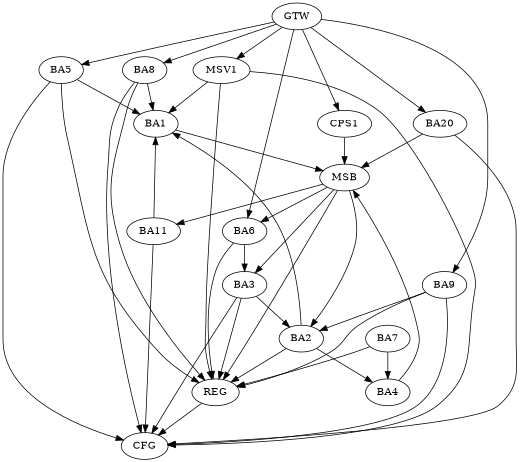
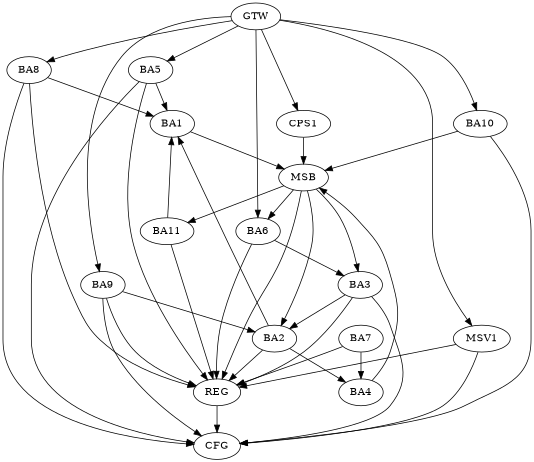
(191, 95) -> none
(440, 124) -> (480, 124)
(150, 330) -> (190, 305)
